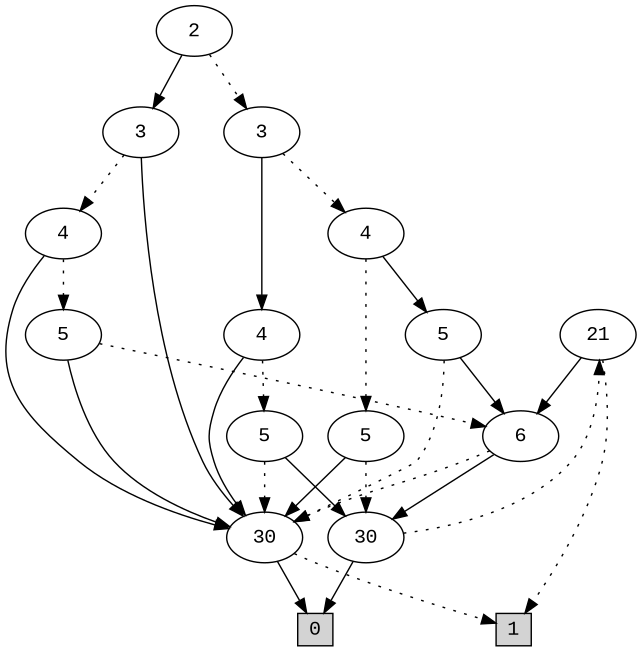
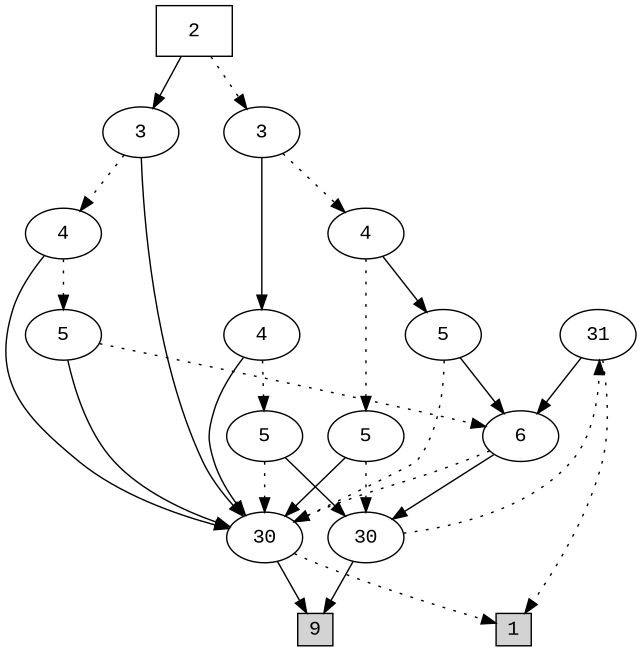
(194, 31) -> (194, 31)
(598, 335) -> (598, 335)
(315, 630) -> (315, 630)
